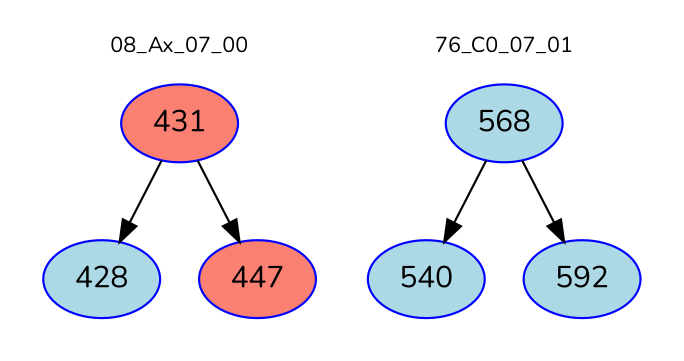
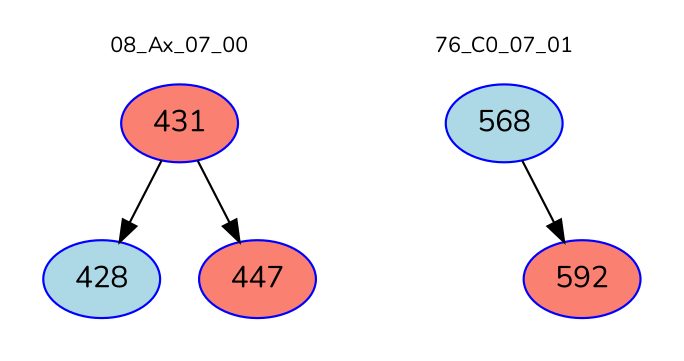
(426, 279) -> none
(582, 279) -> (582, 279)
